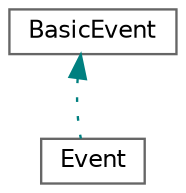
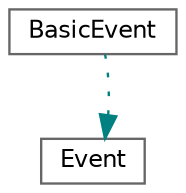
(77, 109) -> (109, 85)
